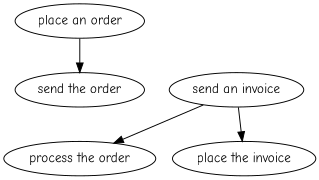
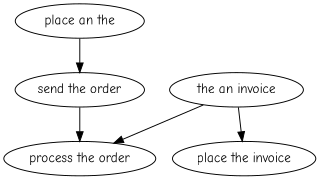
(80, 21) -> (80, 21)
(236, 90) -> (236, 90)
none -> (80, 120)
